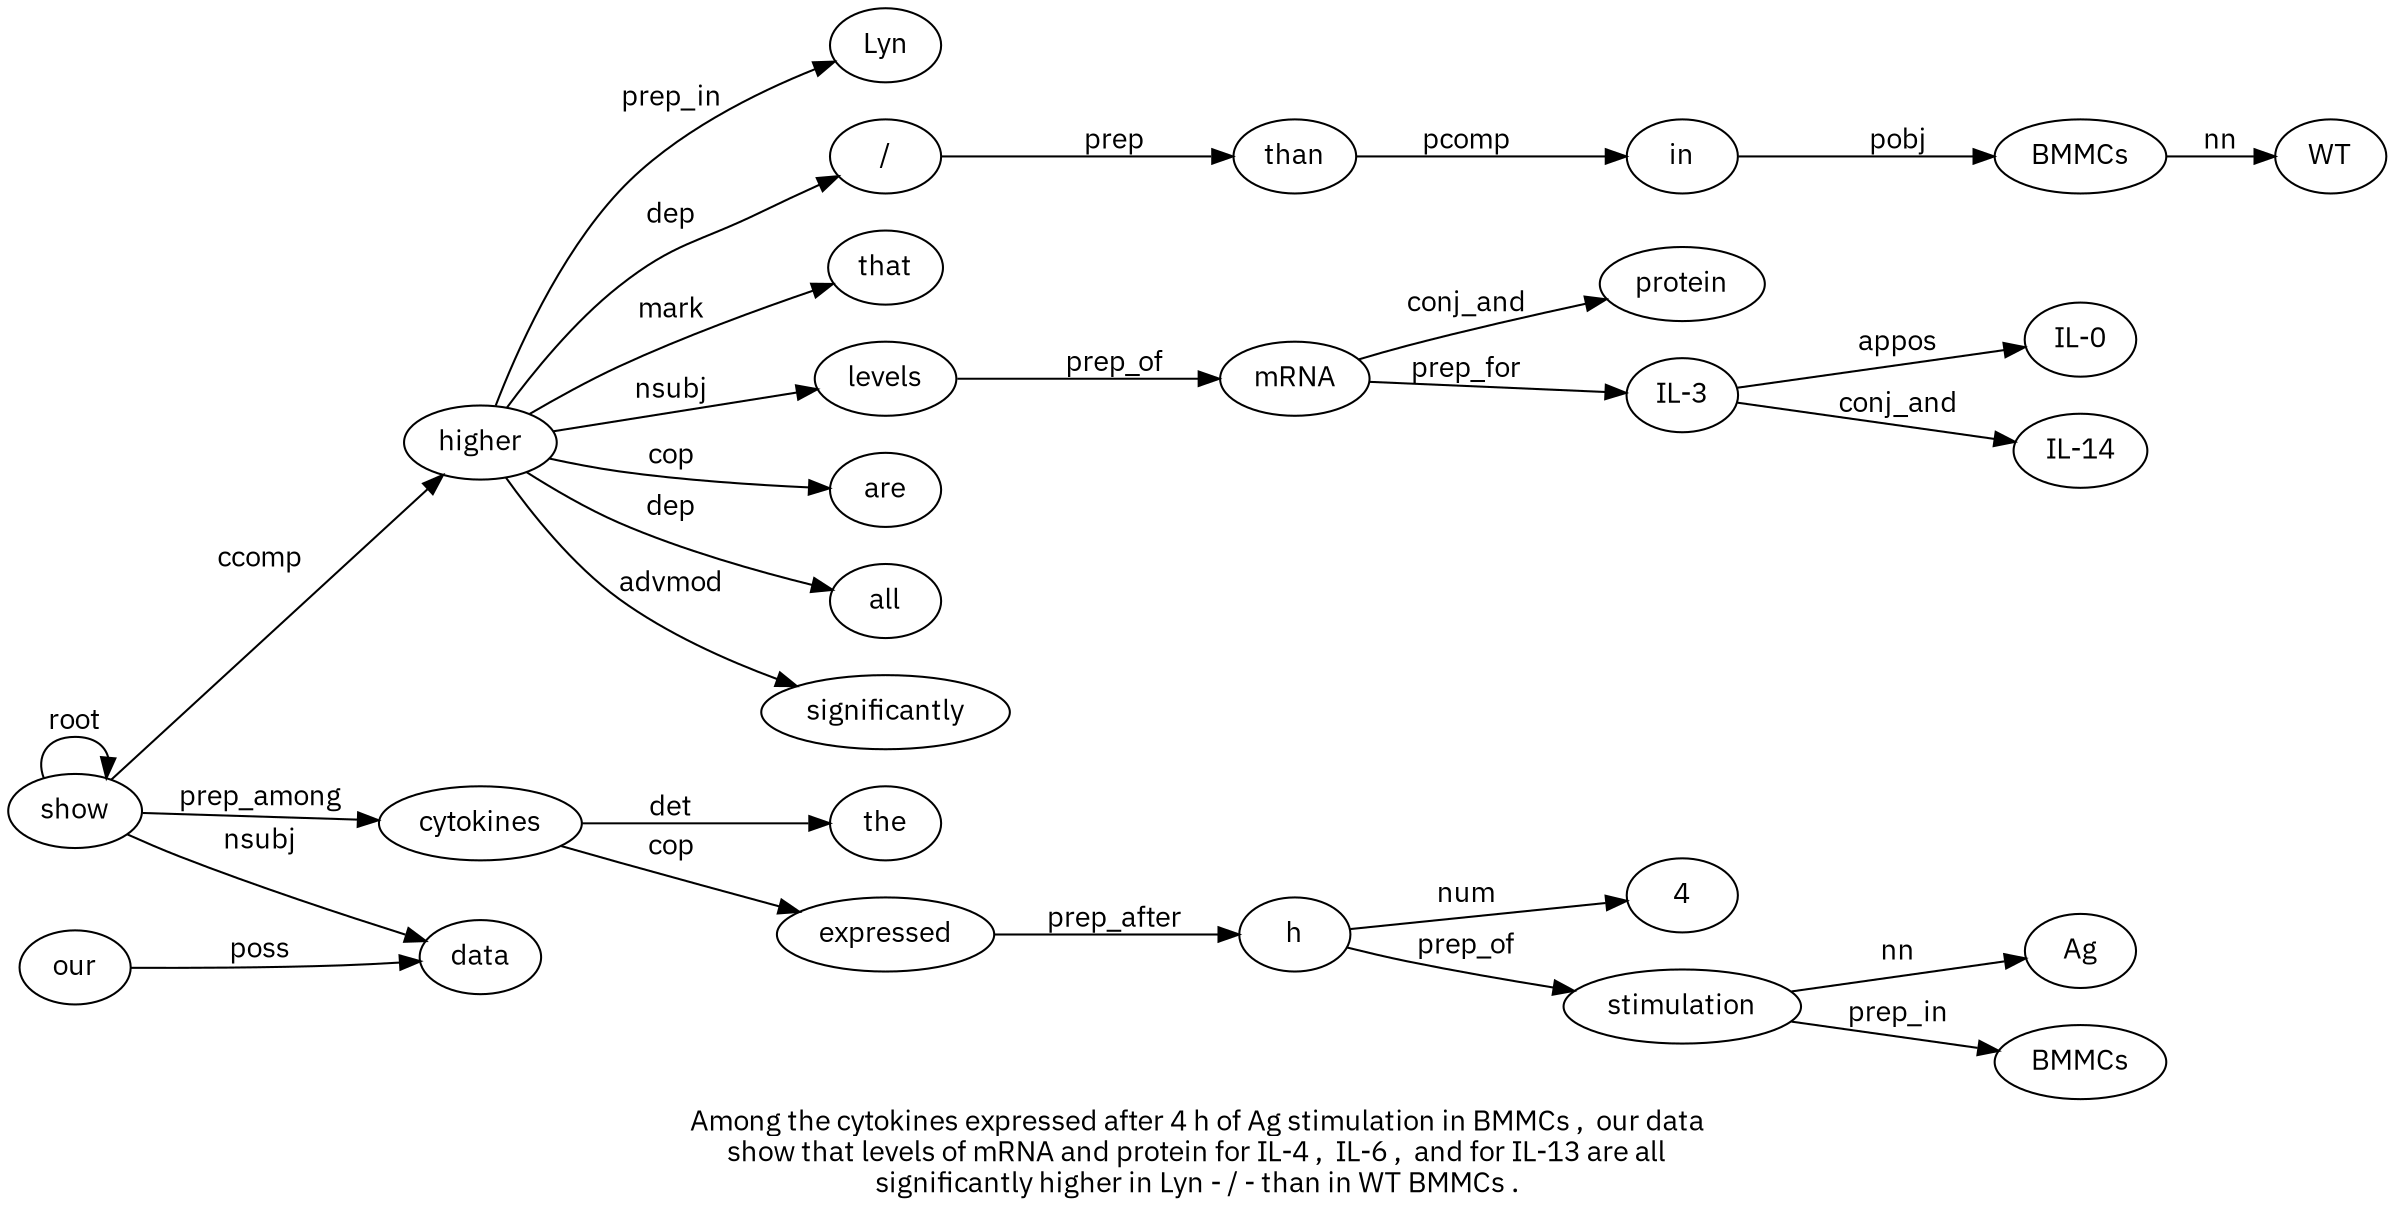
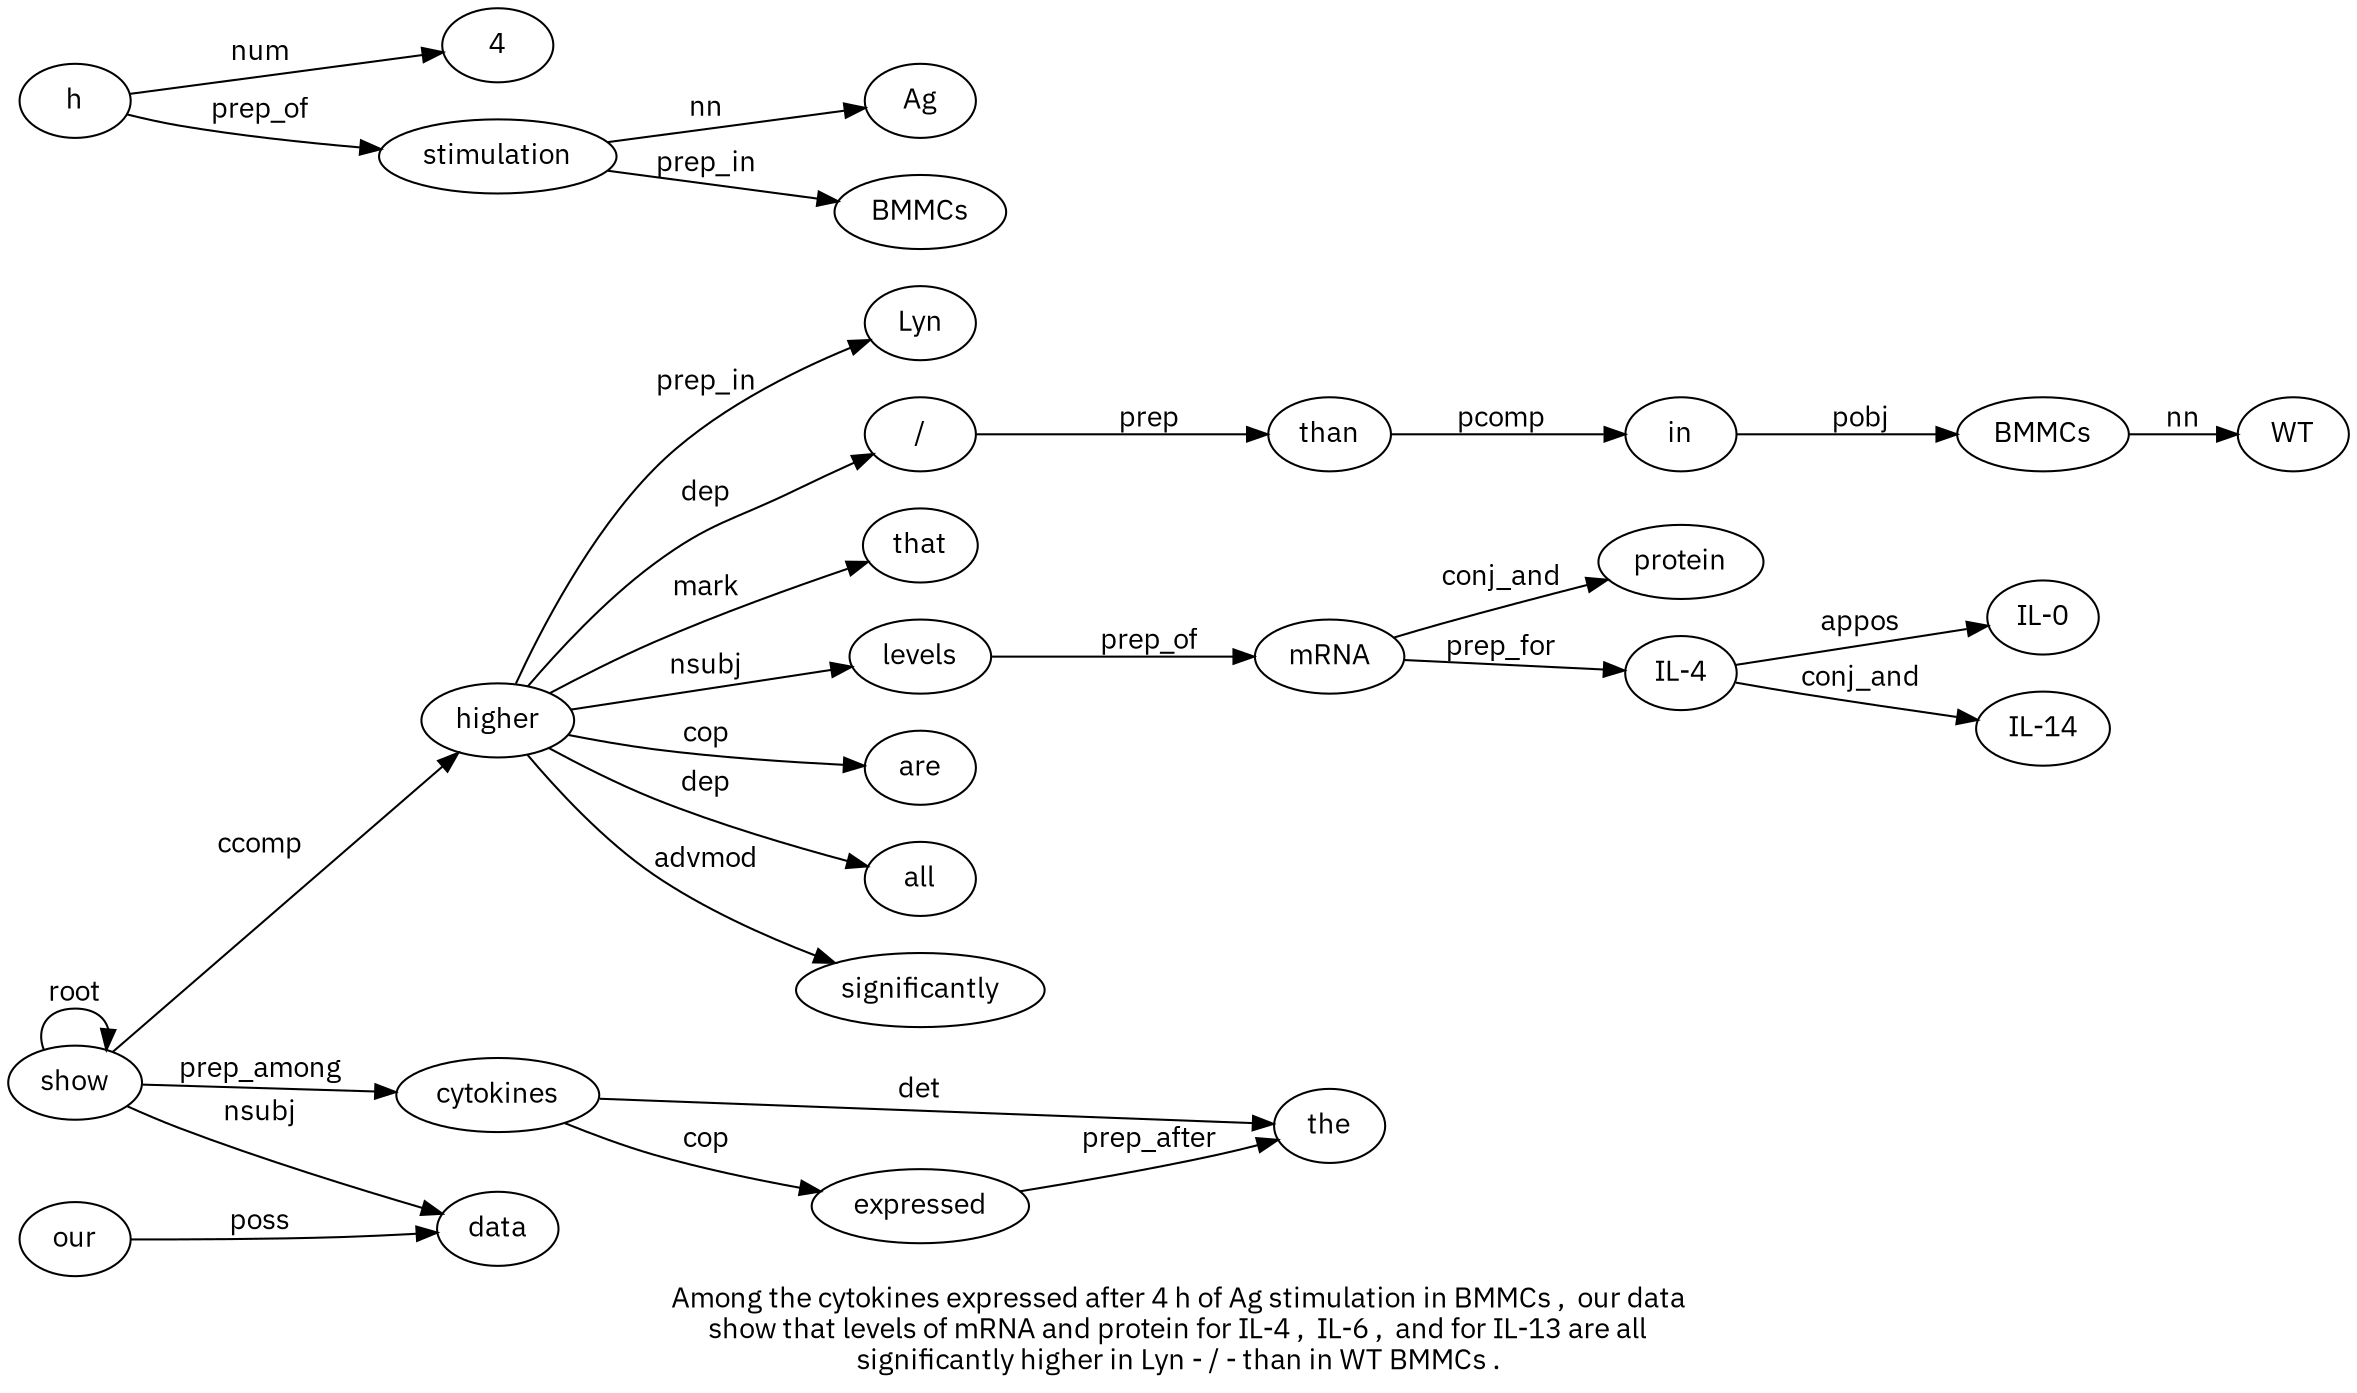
(1682, 395) -> (1681, 673)
(1106, 934) -> (1139, 1171)
